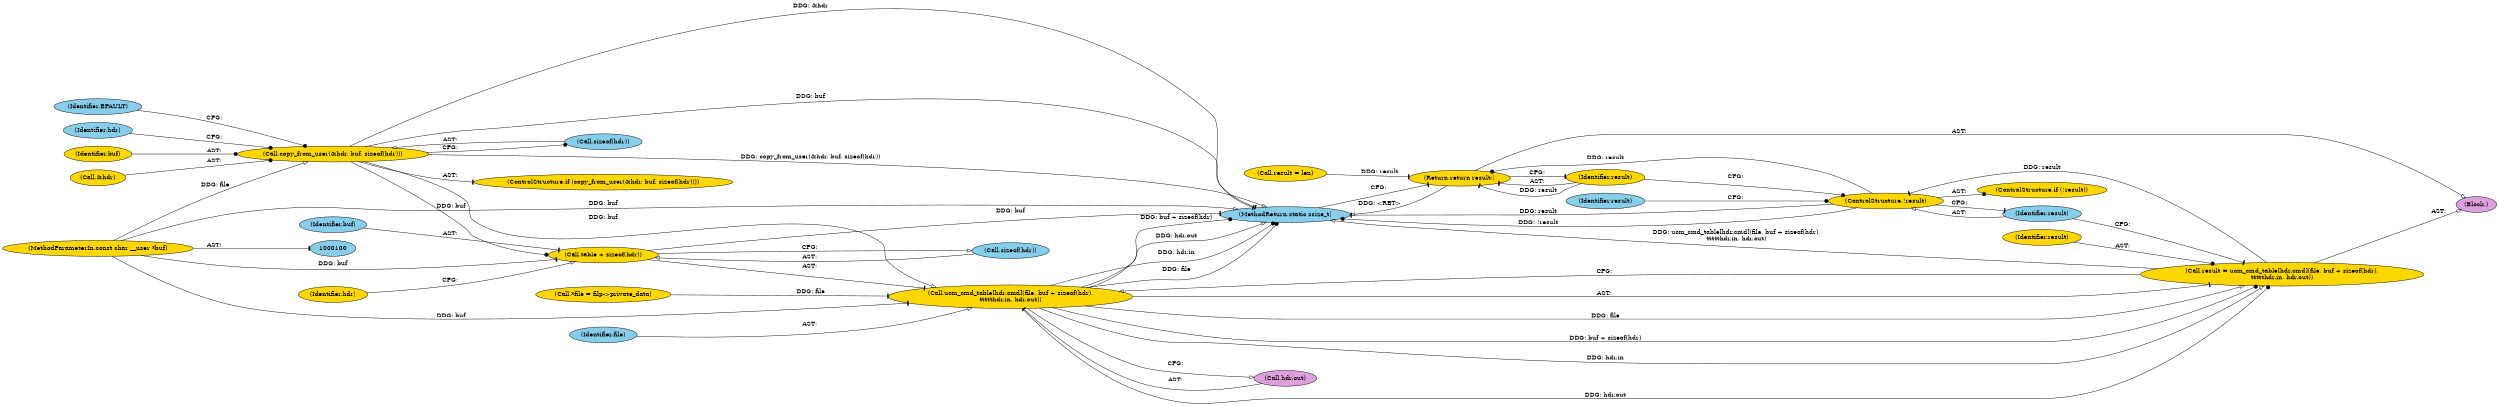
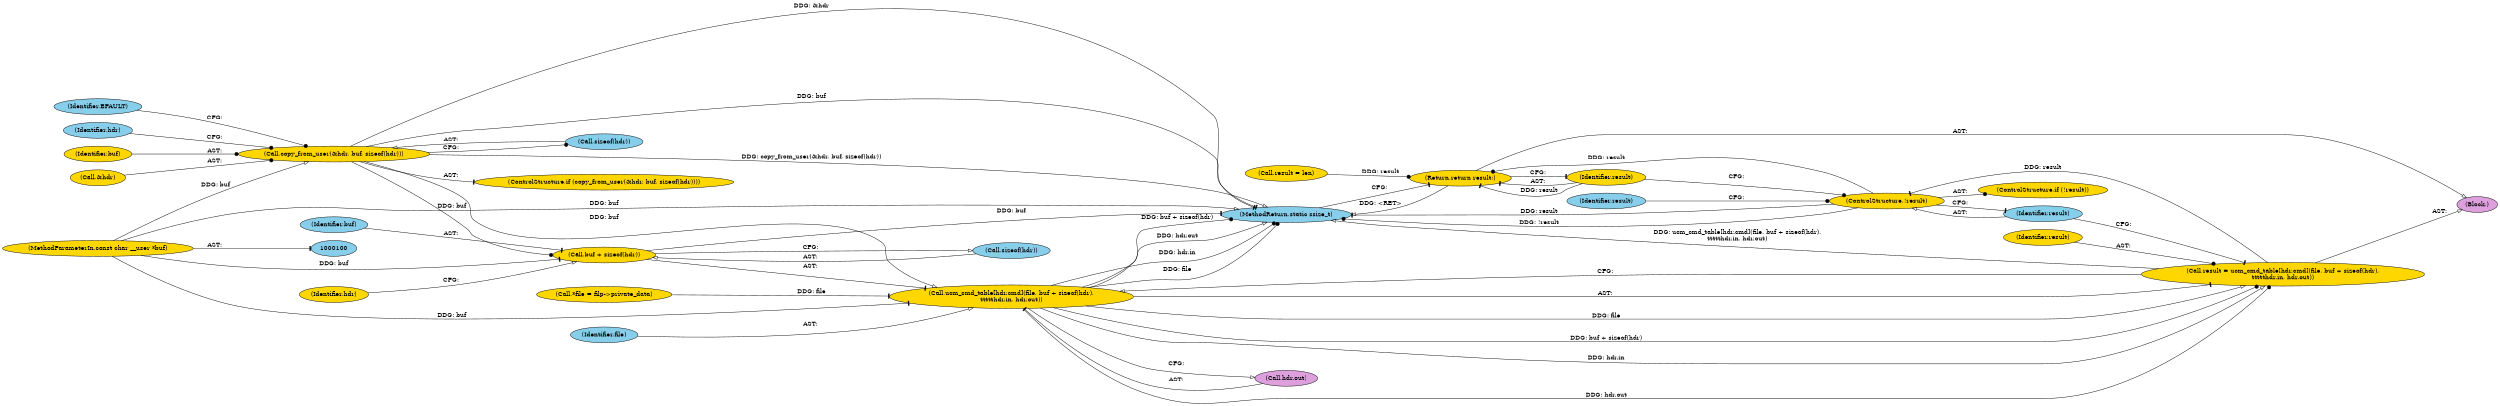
(1367, 176) -> (1367, 176)
(215, 185) -> (216, 185)
(603, 255) -> (604, 255)
